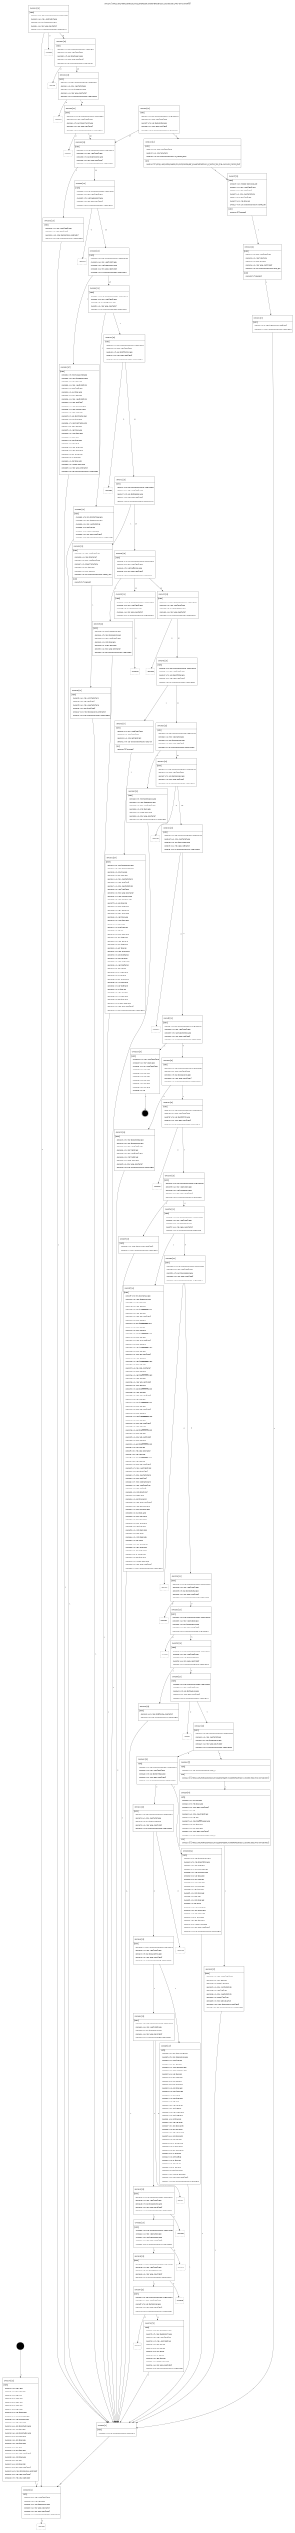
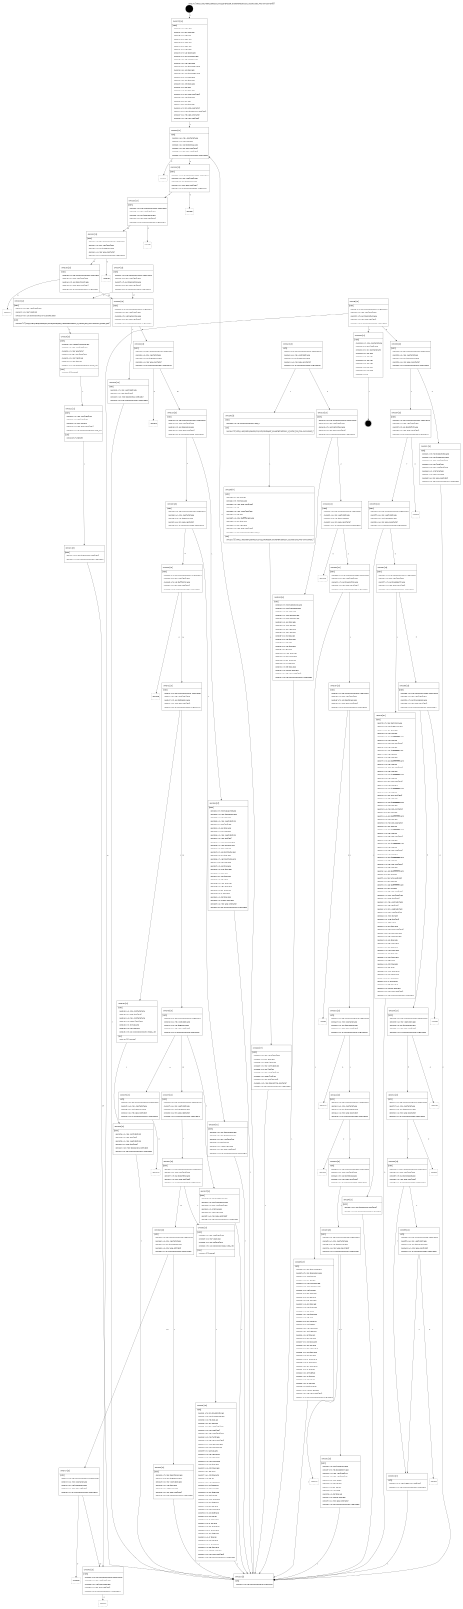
(150, 672) -> none
(182, 933) -> (106, 836)
(41, 1259) -> (189, 161)
(202, 1712) -> (413, 1363)
(180, 2301) -> none
